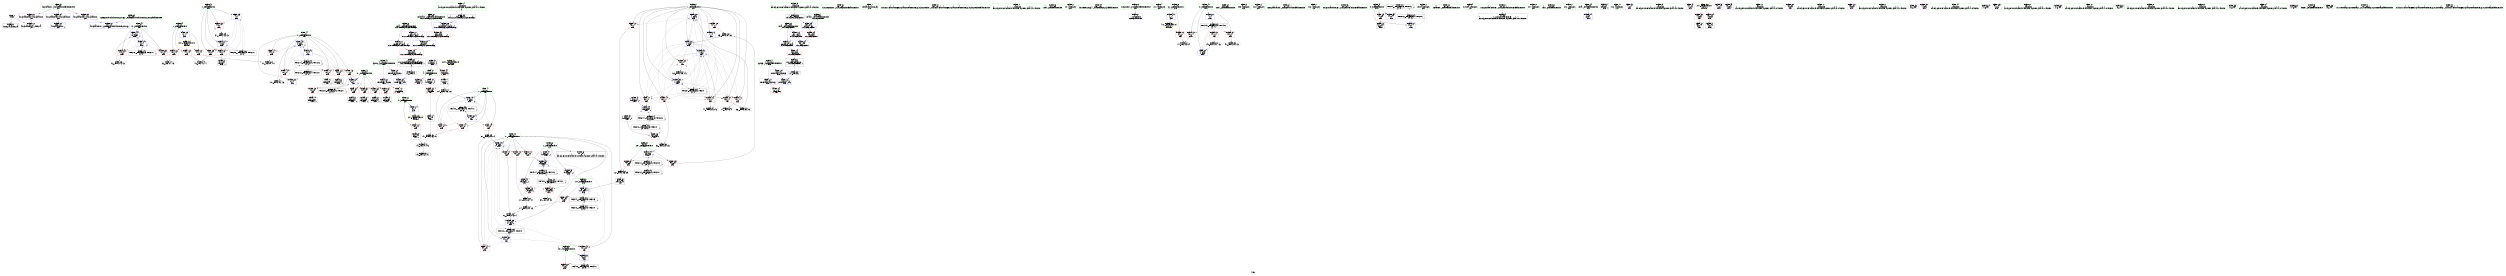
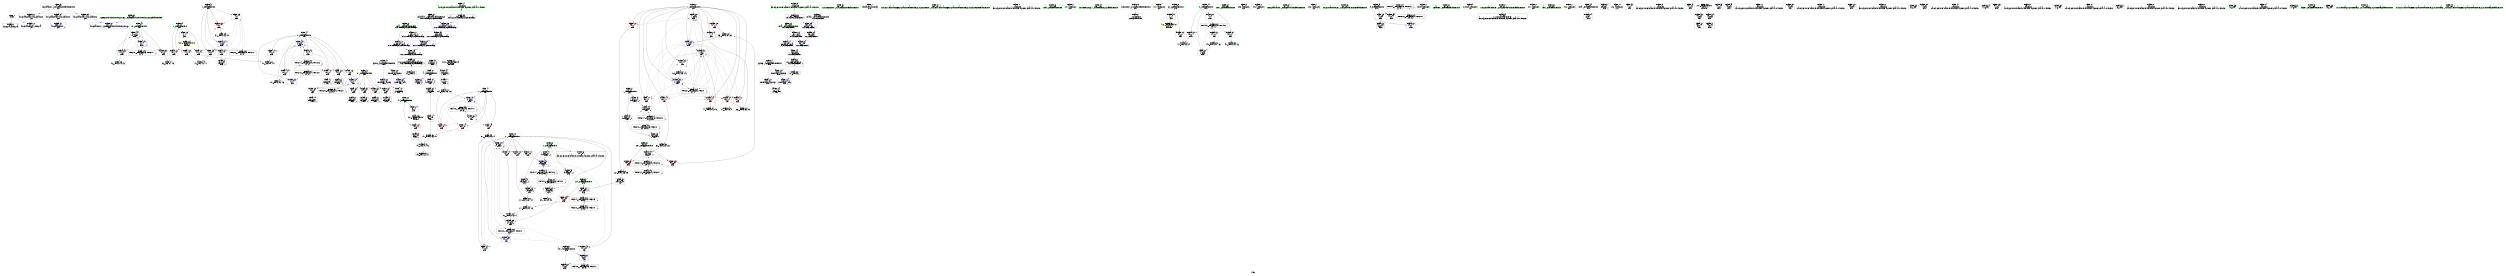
none -> (629, 91)
